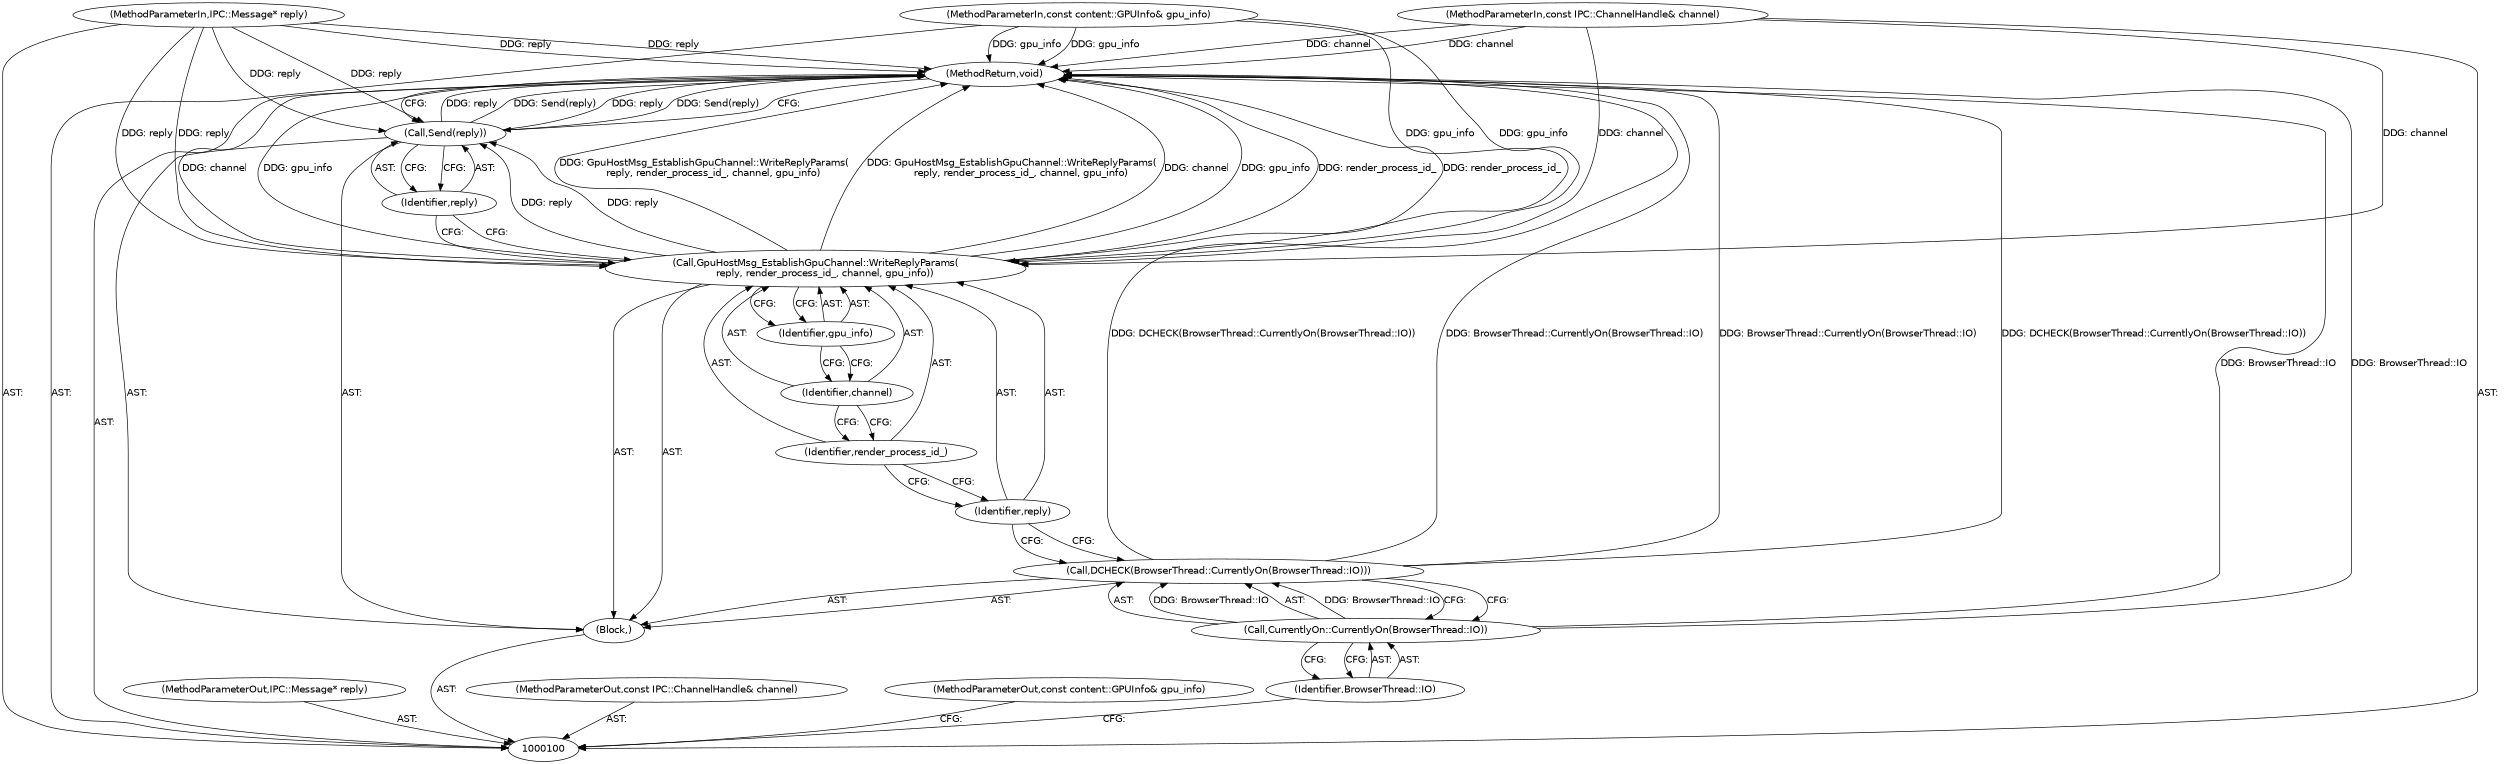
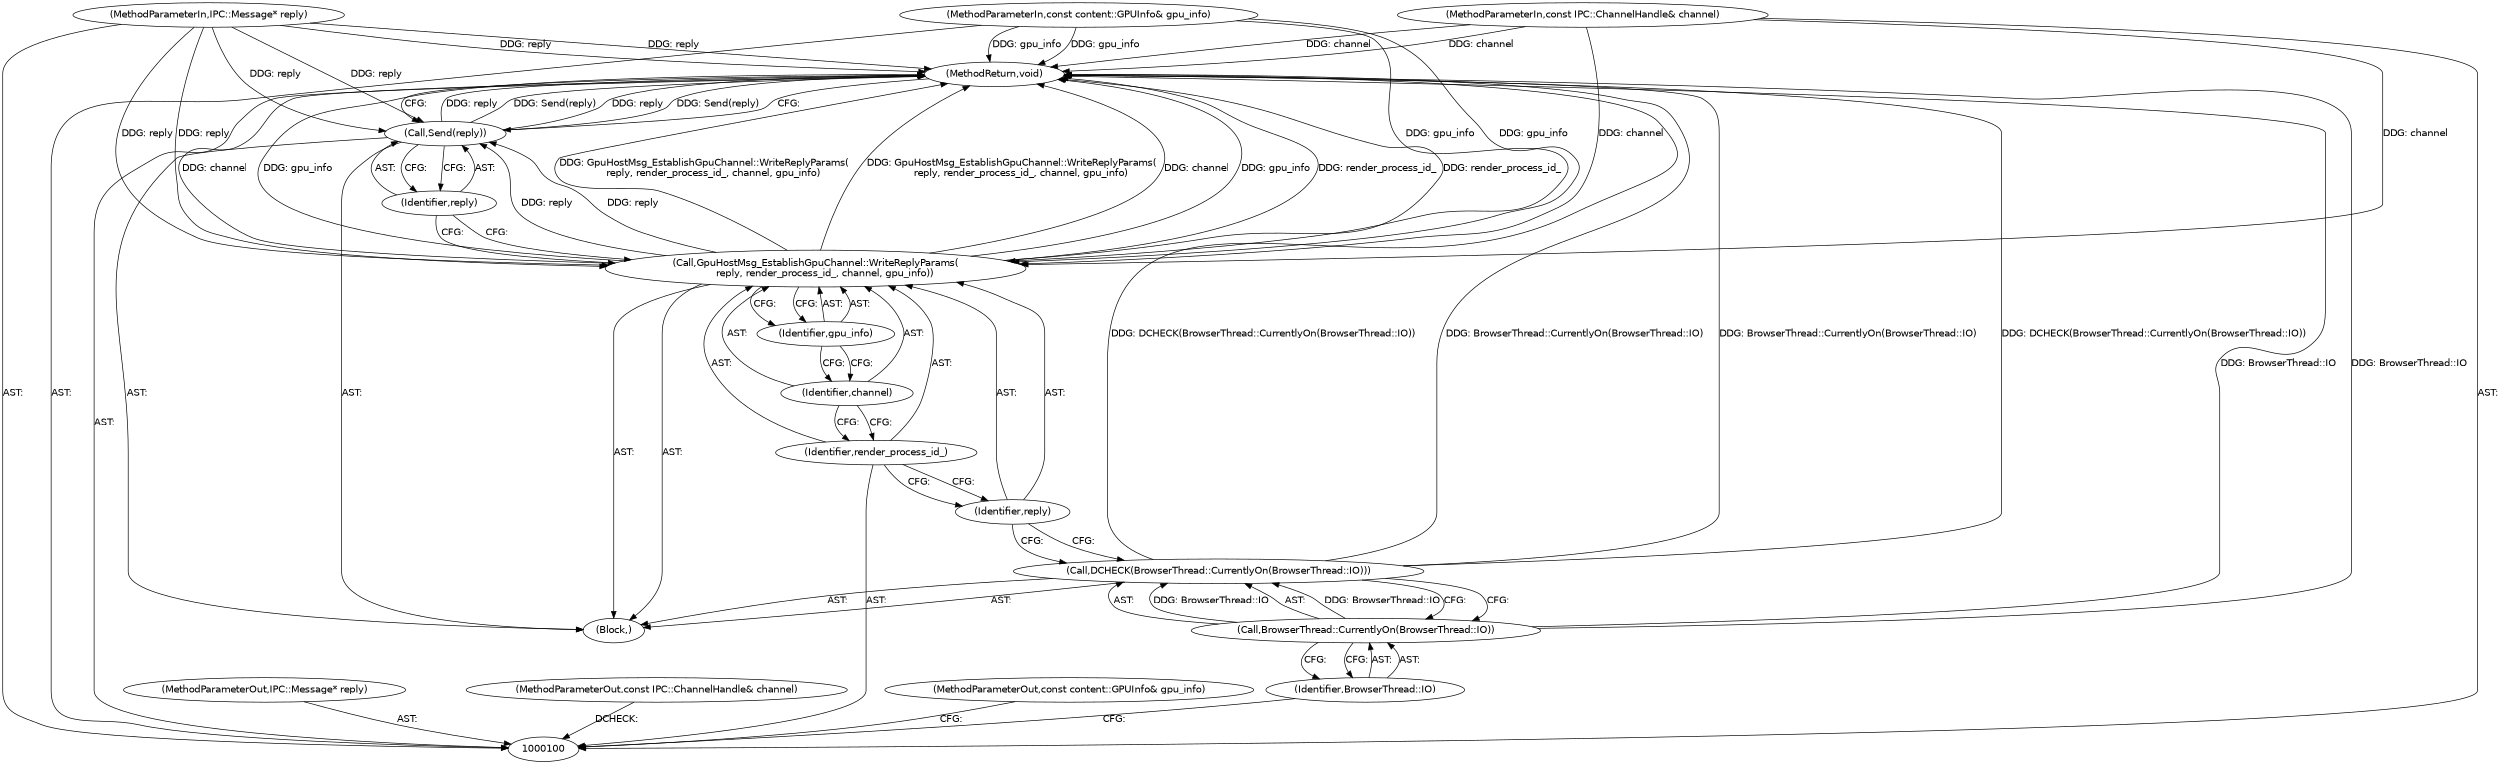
(1366, 631) -> (1366, 631)
(455, 665) -> (840, 708)
(618, 720) -> (618, 720)
